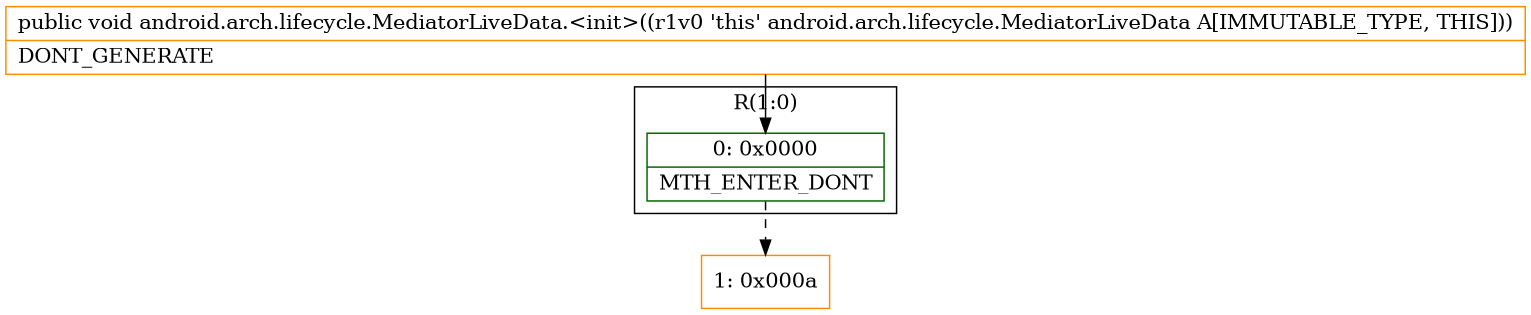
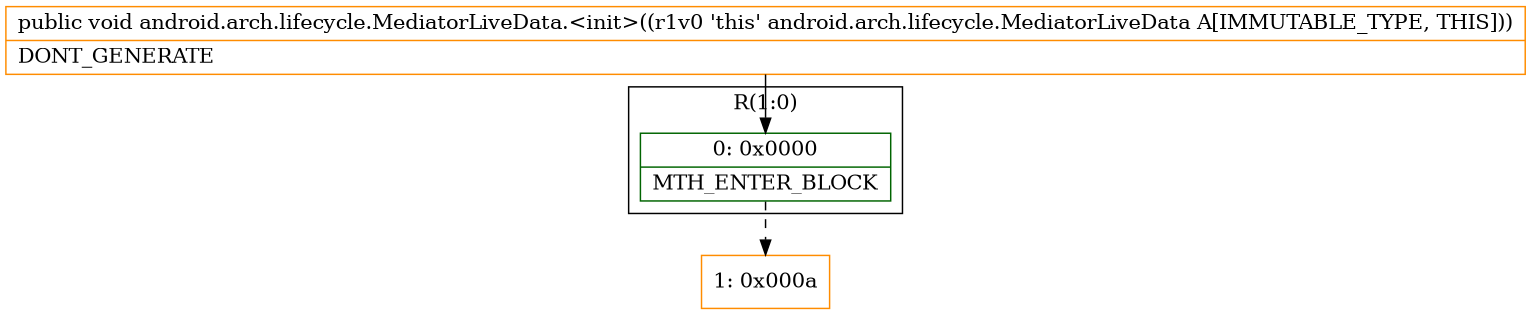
(766, 183) -> (766, 183)
